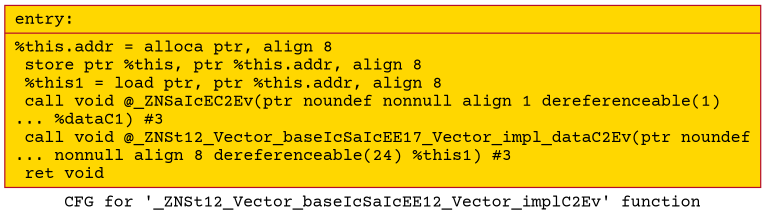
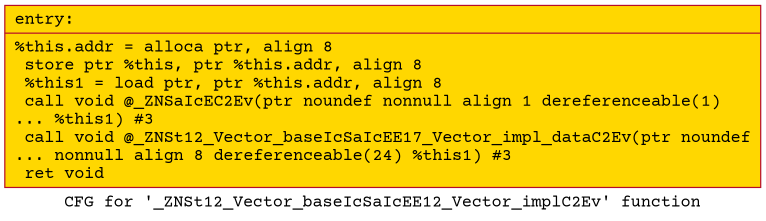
(89, 119) -> (84, 119)
